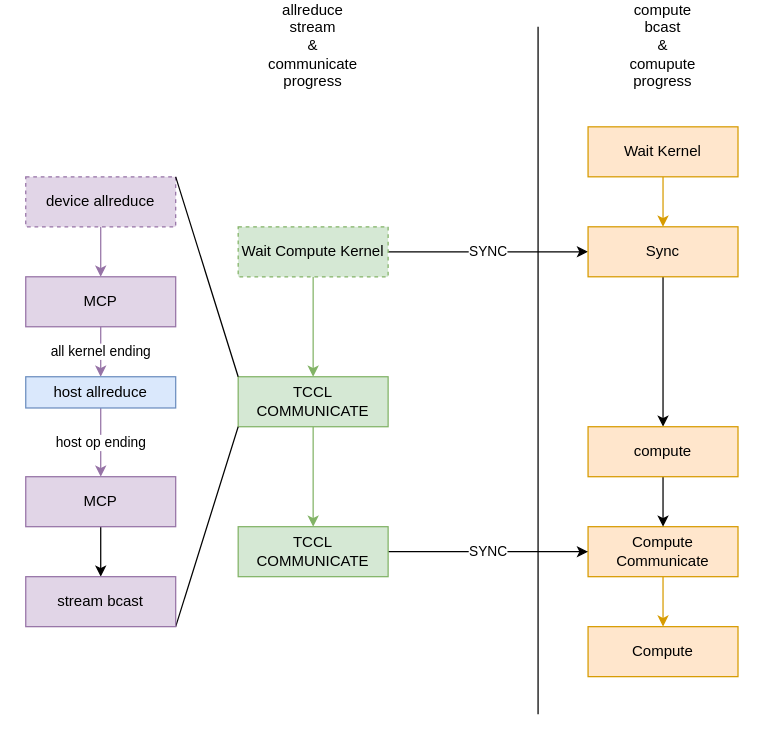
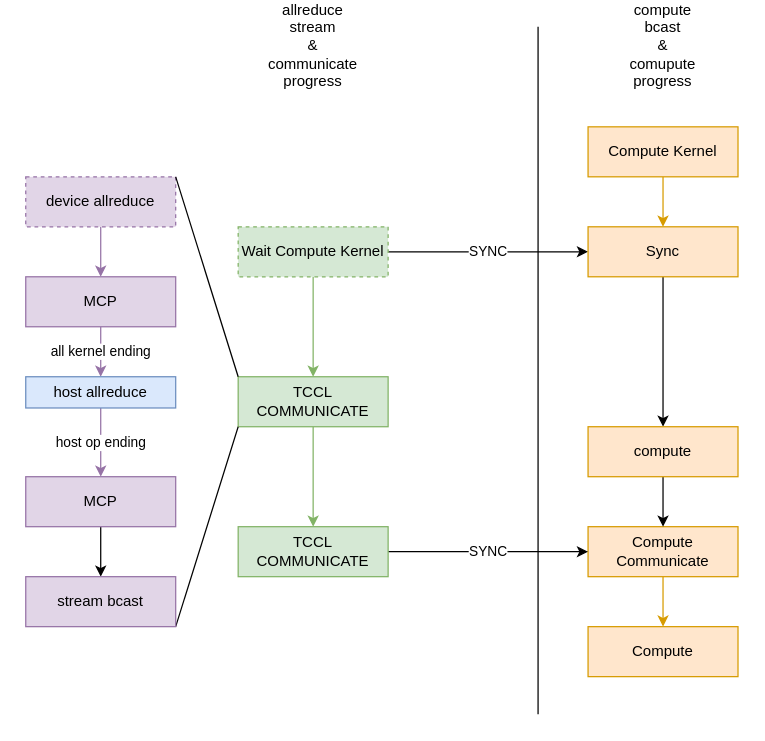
(663, 152) -> (663, 152)
